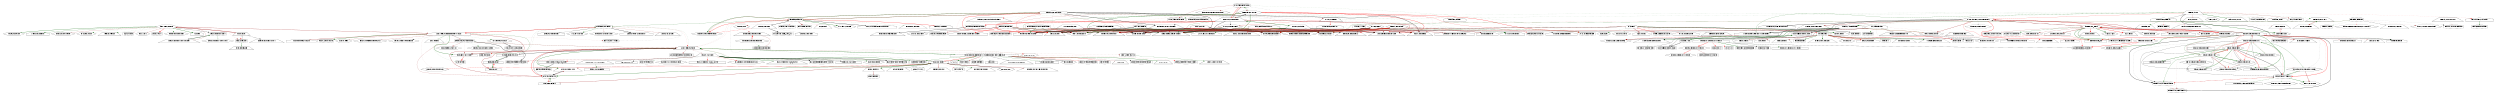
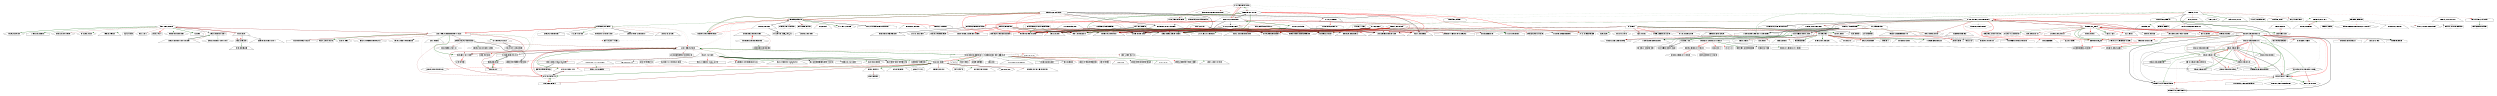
(989, 20) -> none
(742, 27) -> none
